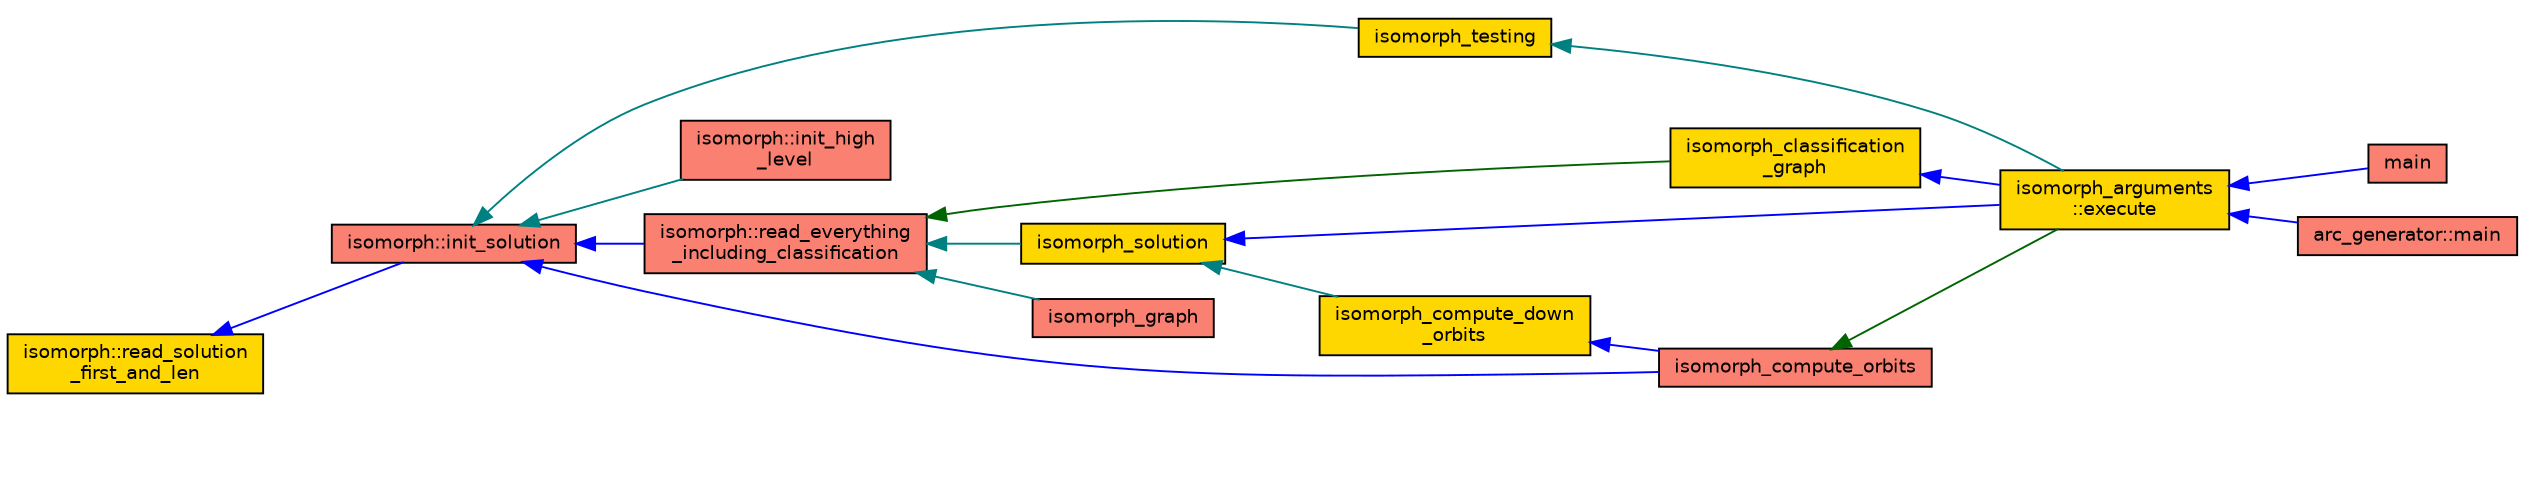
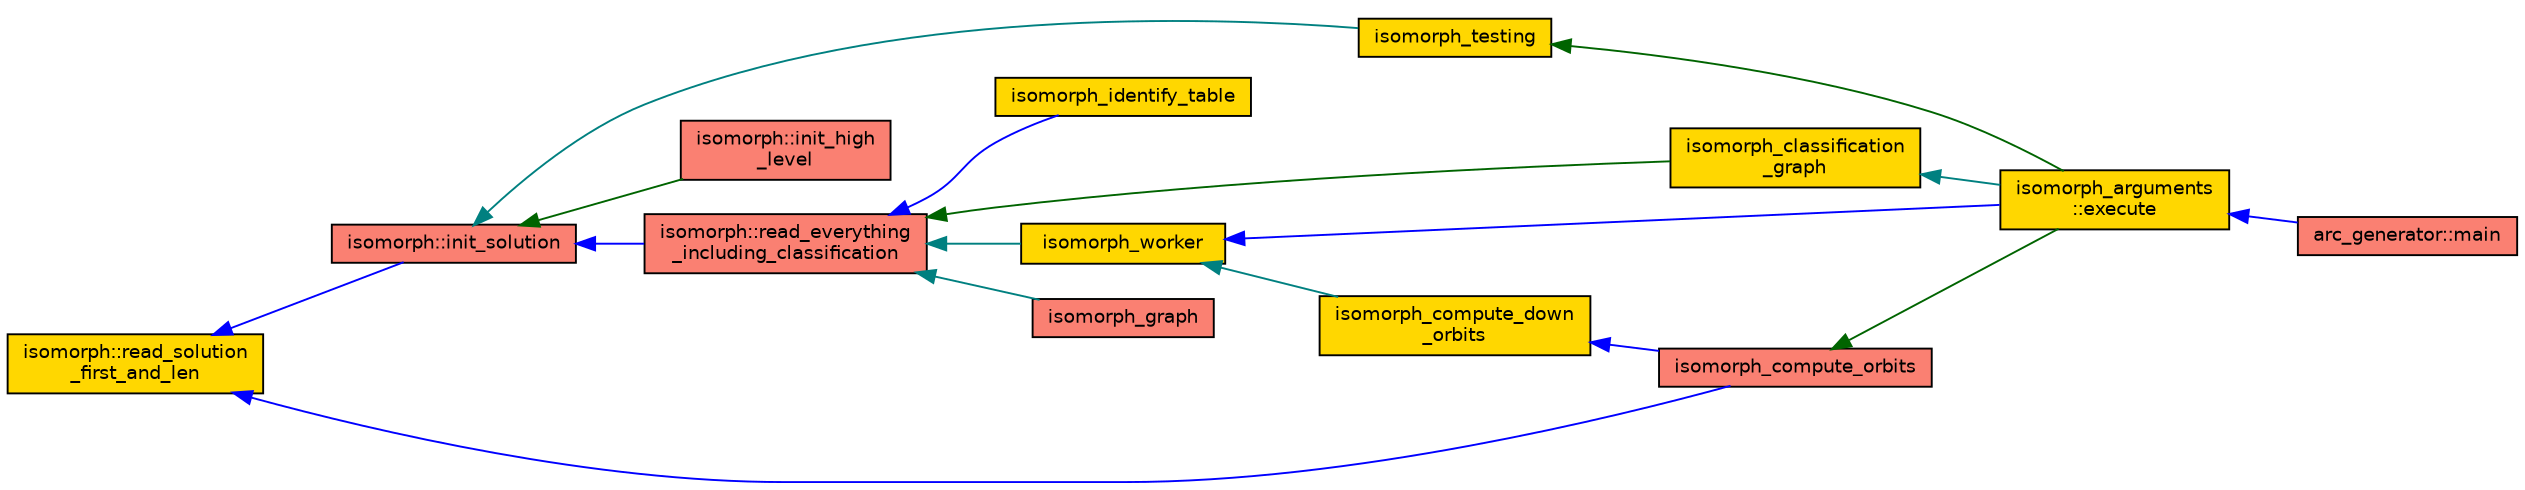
(1824, 84) -> (1824, 84)
none -> (1123, 97)
(2408, 164) -> none
(1970, 181) -> (1970, 181)
(611, 200) -> (611, 200)
(1123, 244) -> (1123, 244)
(1096, 366) -> (992, 482)
